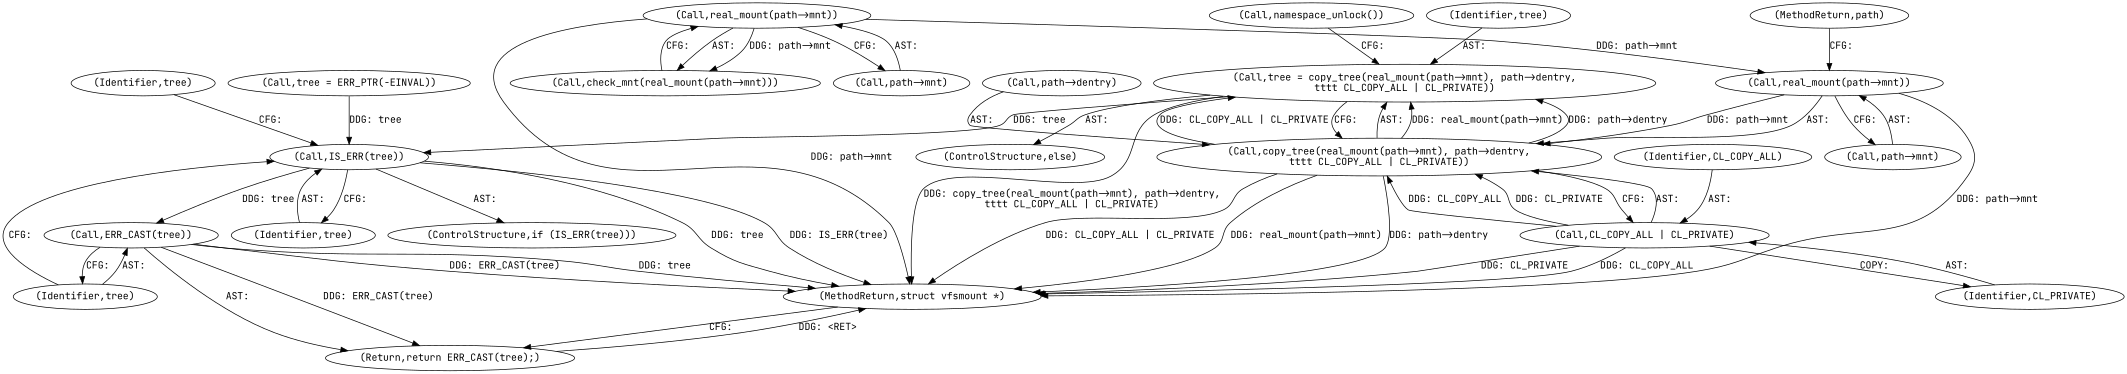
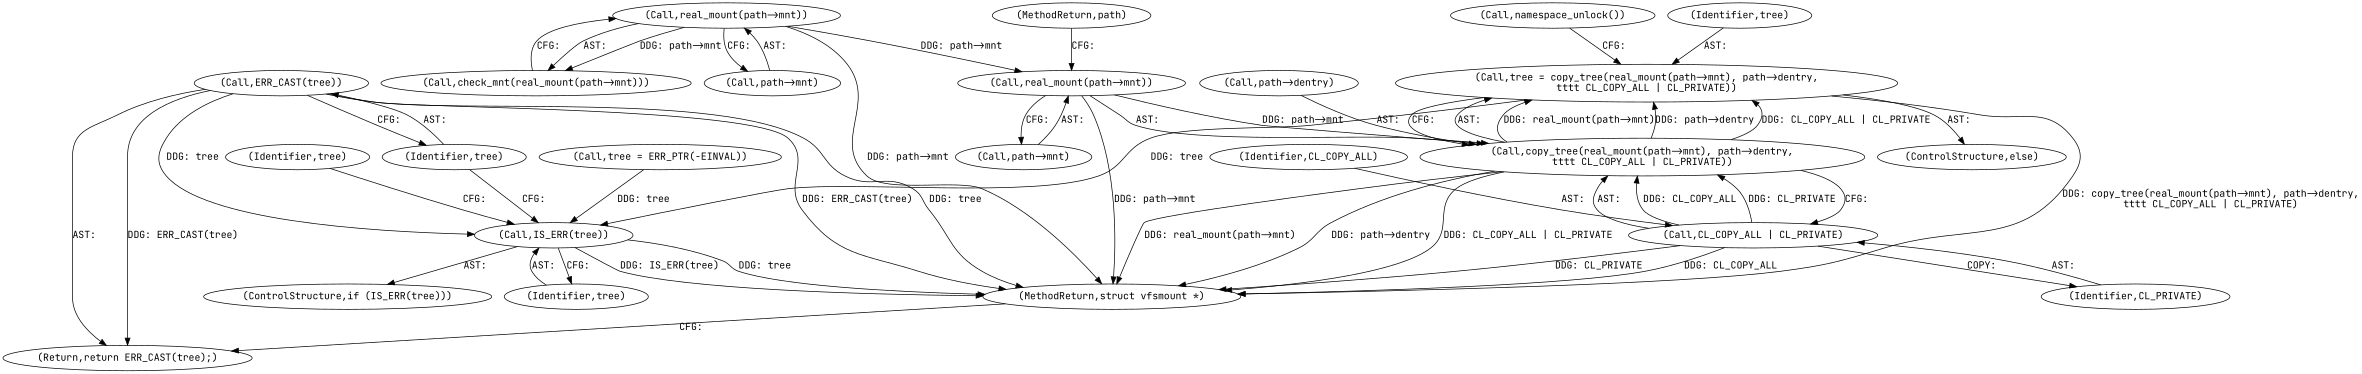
(235, 191) -> (251, 213)
(709, 337) -> none
